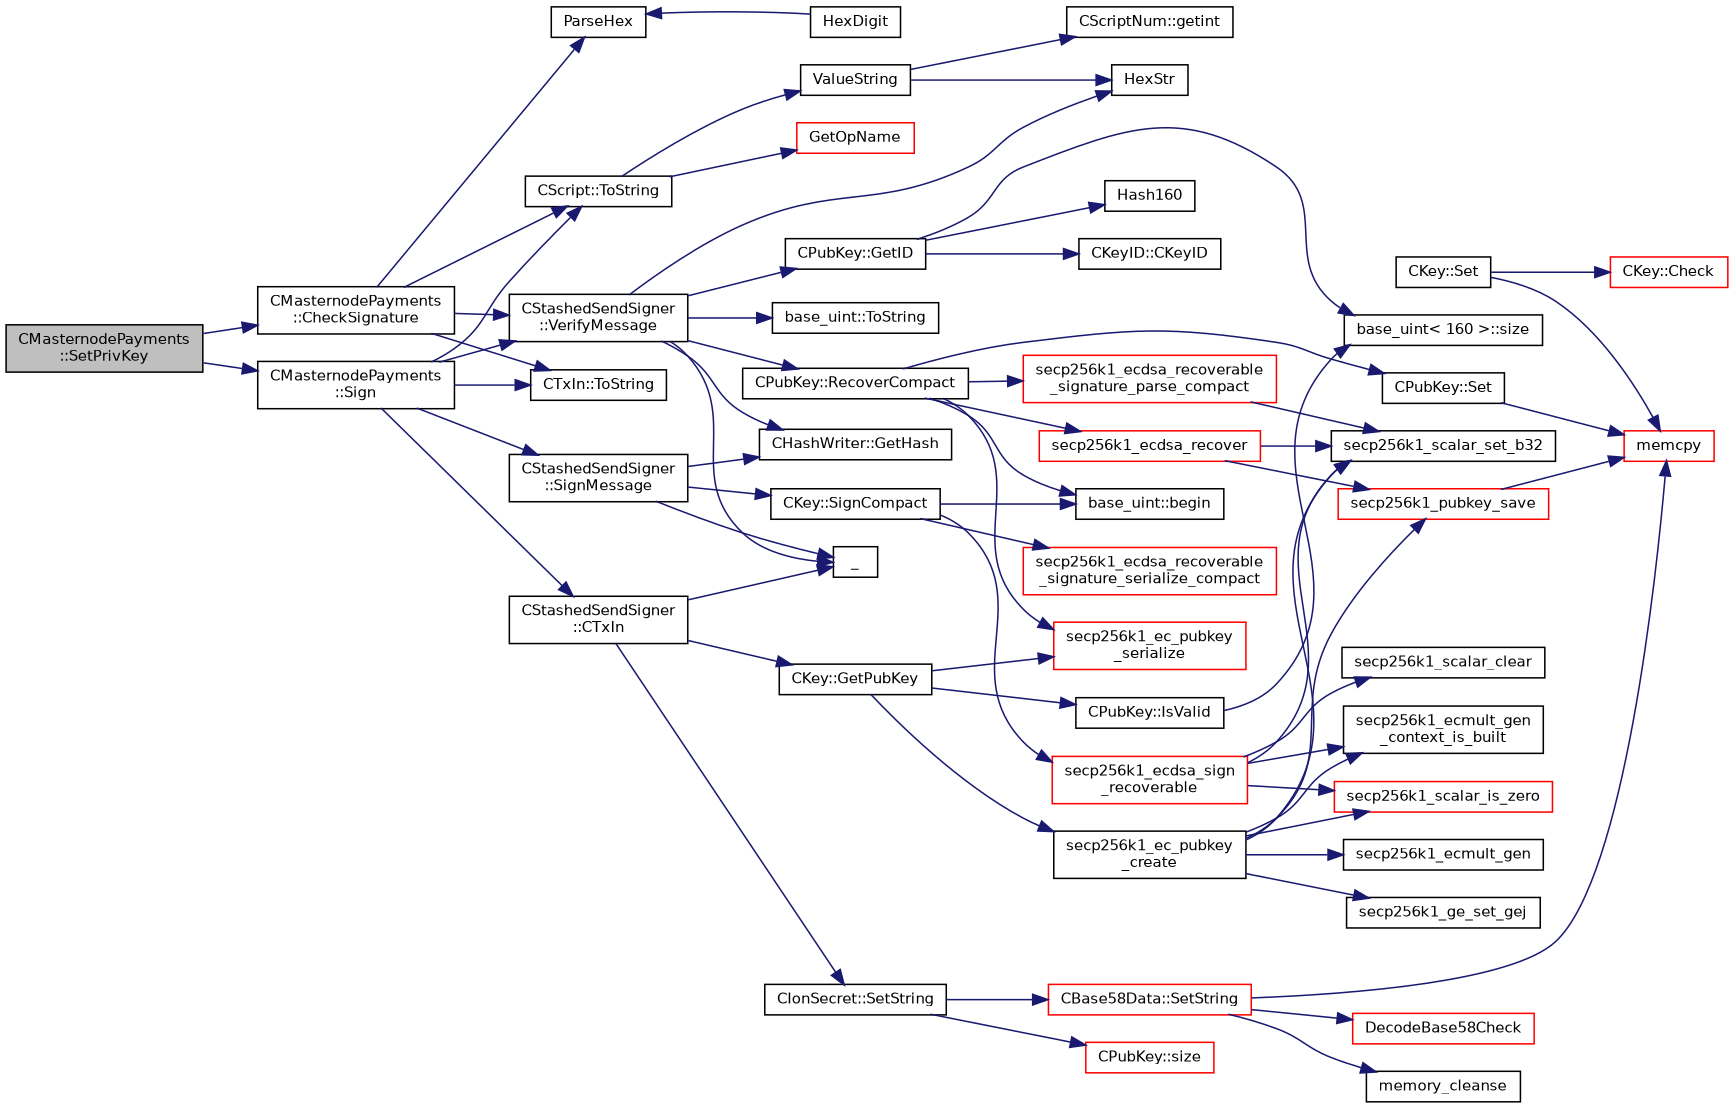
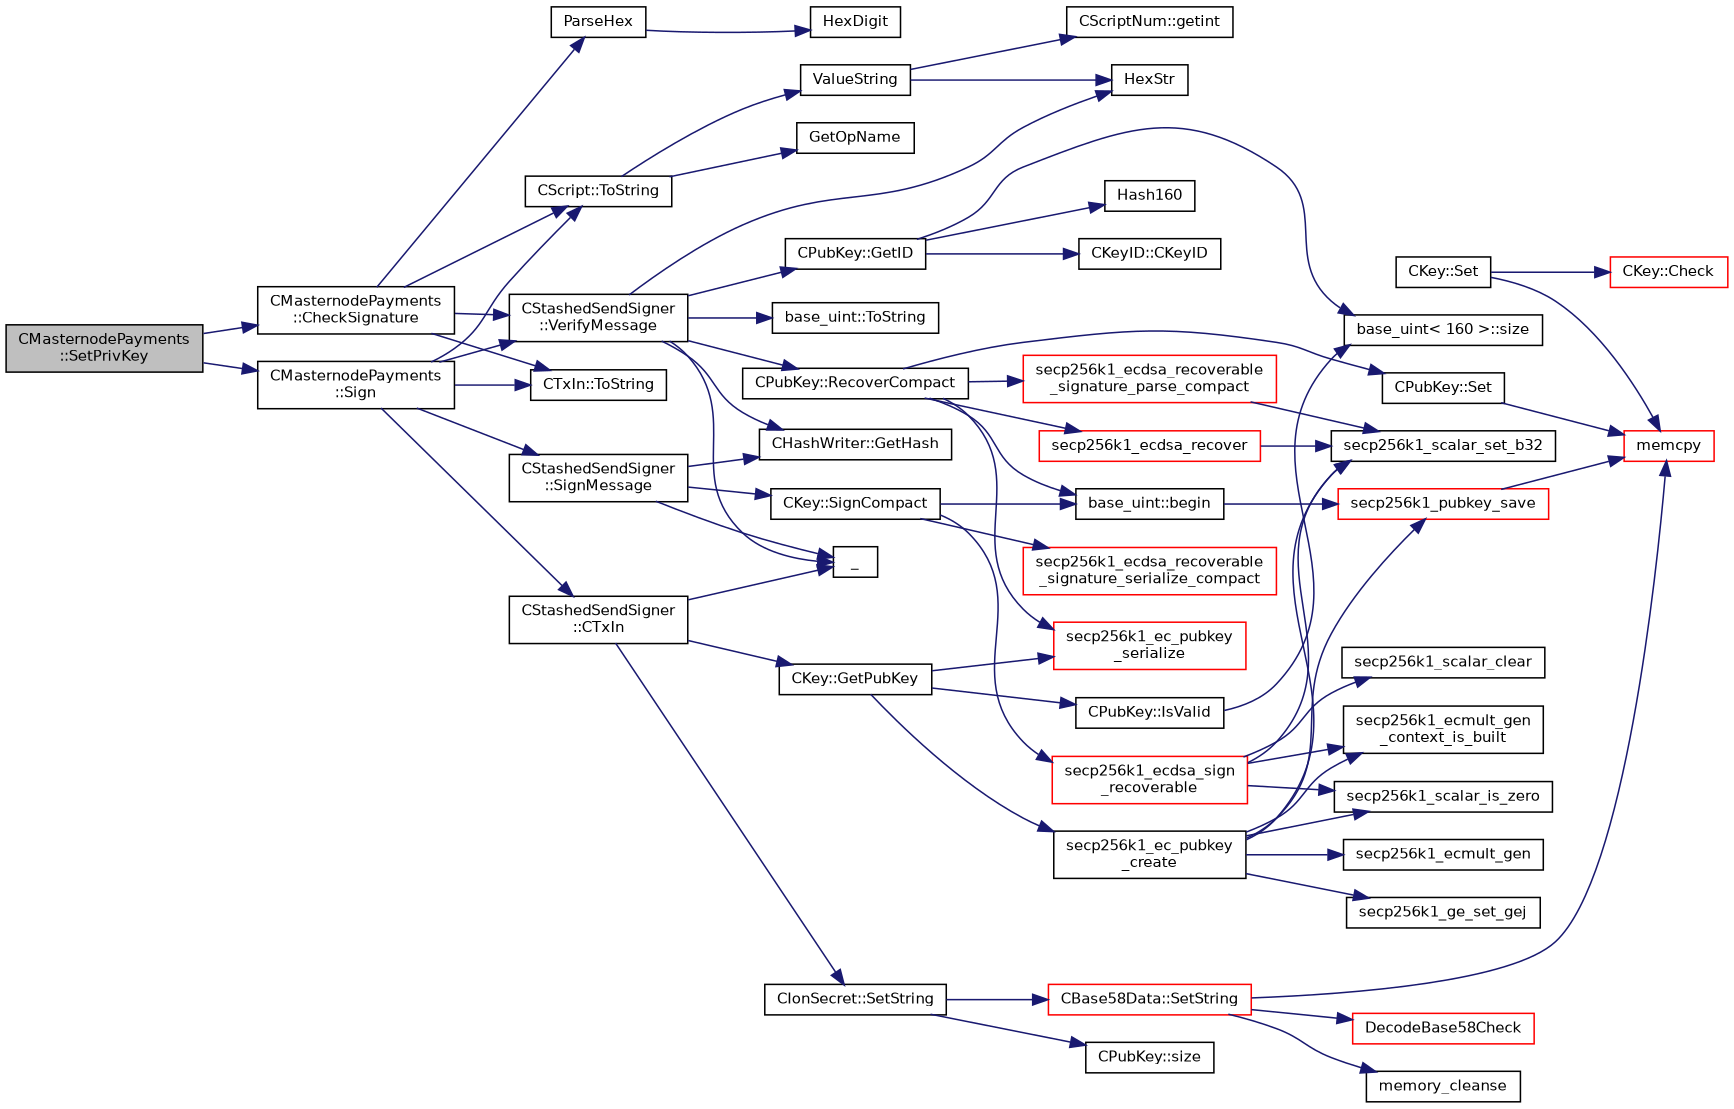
(736, 12) -> (721, 32)
(856, 138) -> (856, 138)
(1286, 473) -> (1273, 504)
(1443, 797) -> (1443, 797)
(1150, 1058) -> (1150, 1058)
